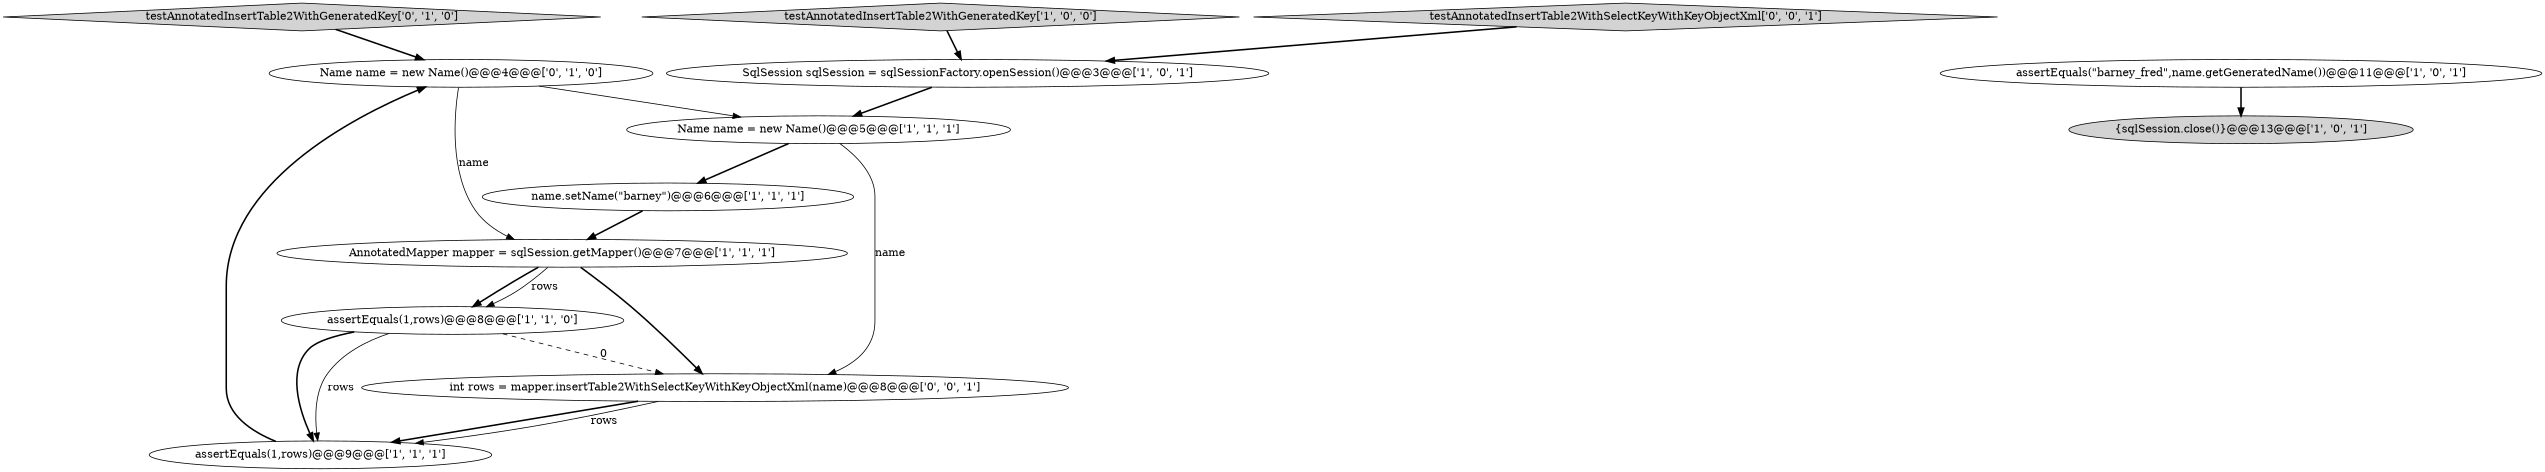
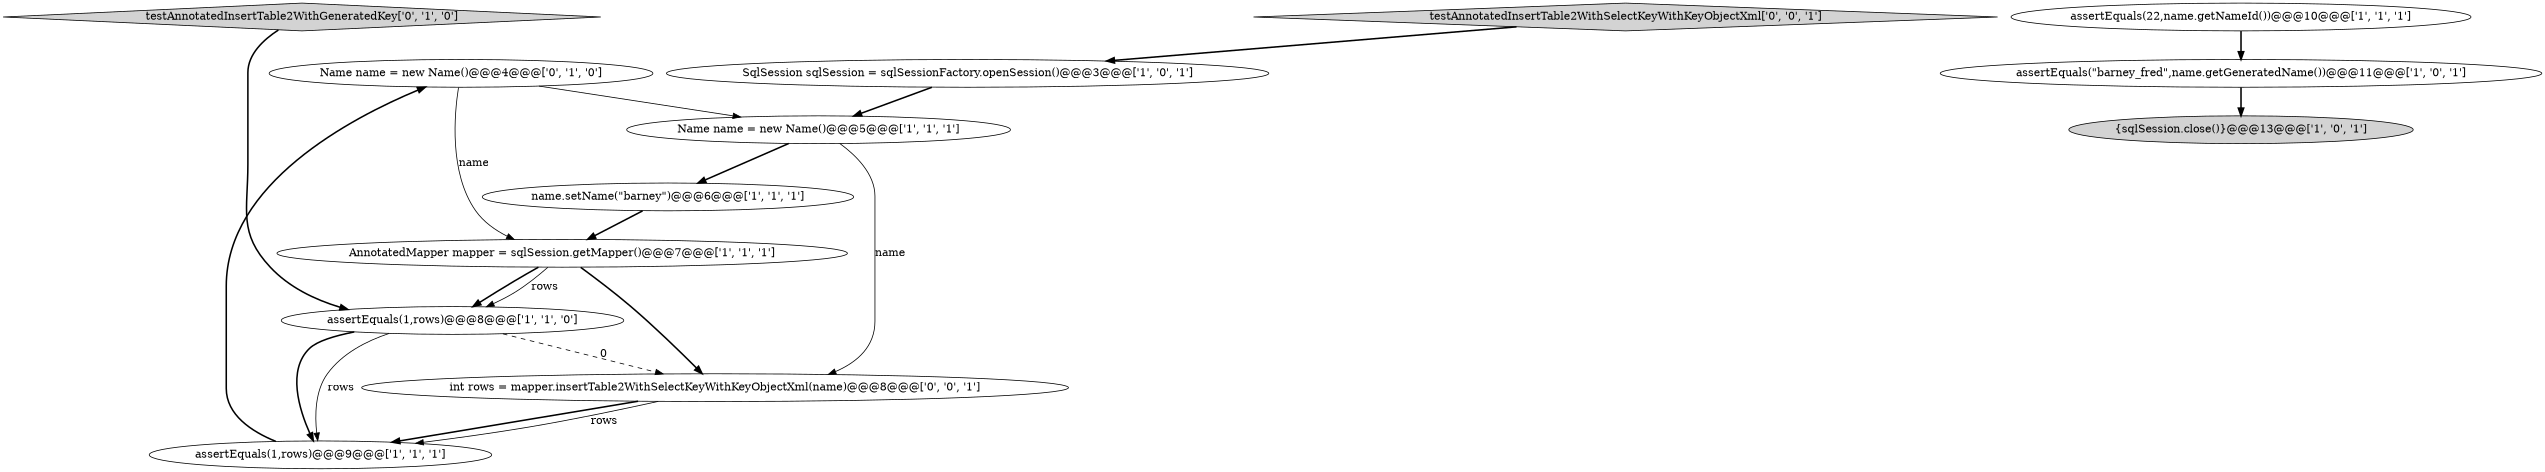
(941, 17) -> none
none -> (2241, 17)
(376, 43) -> (247, 187)
